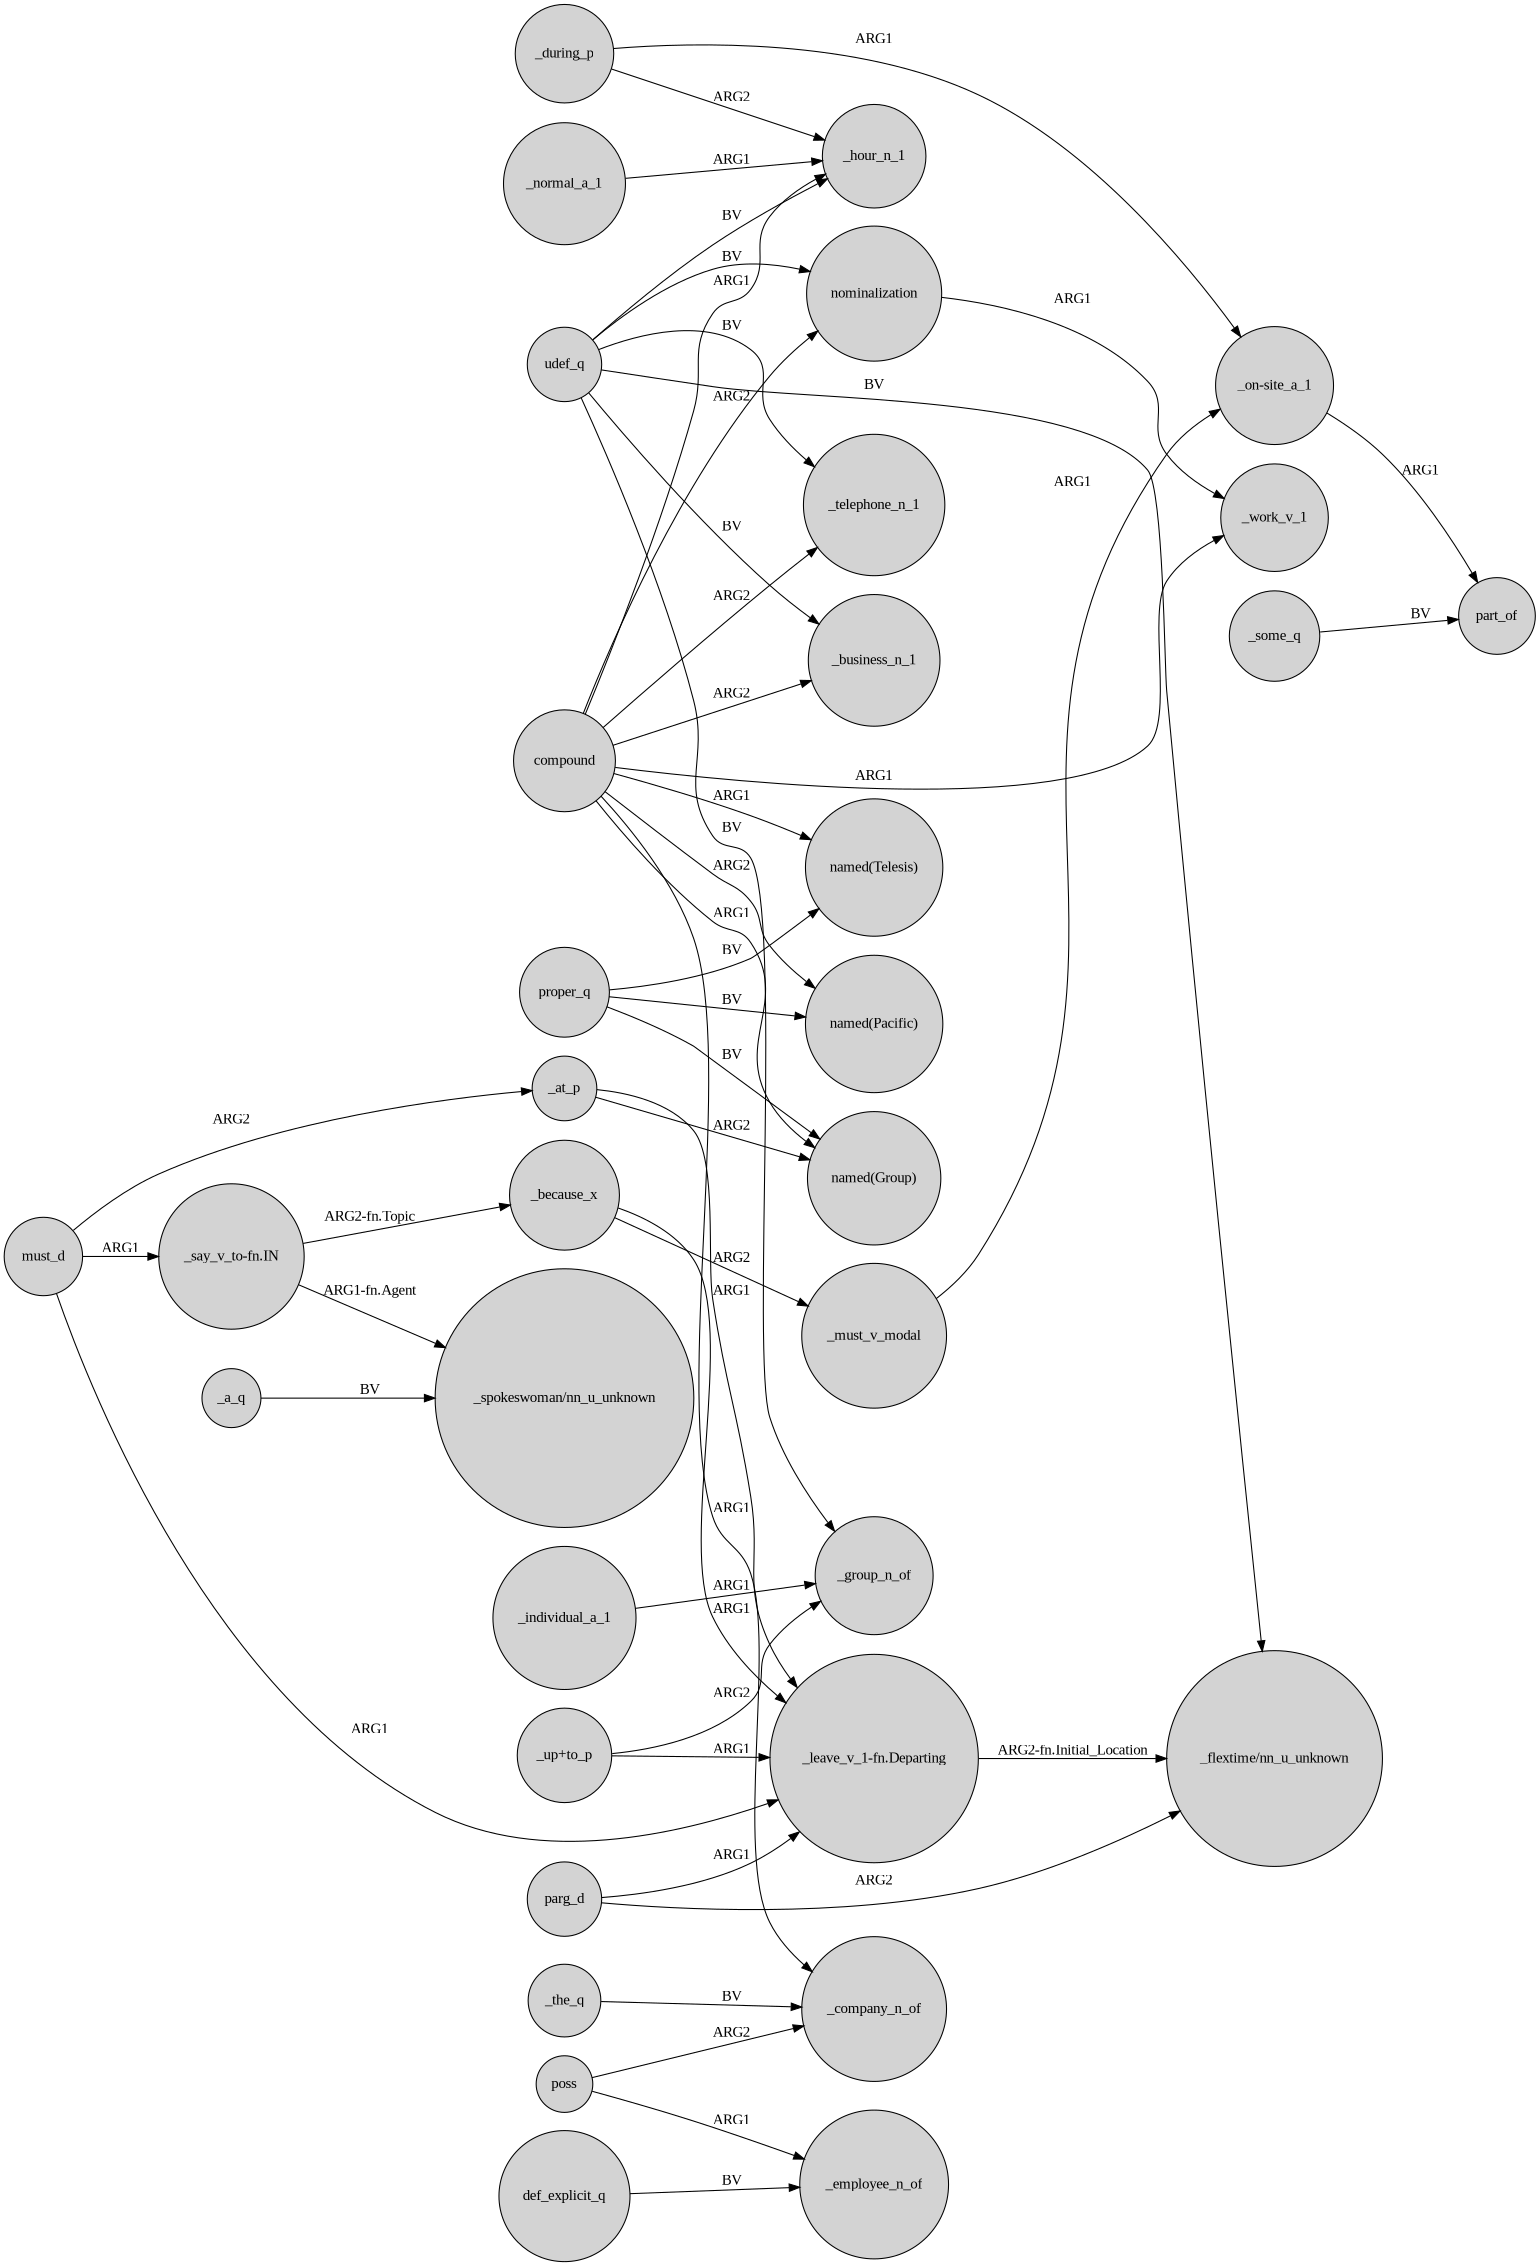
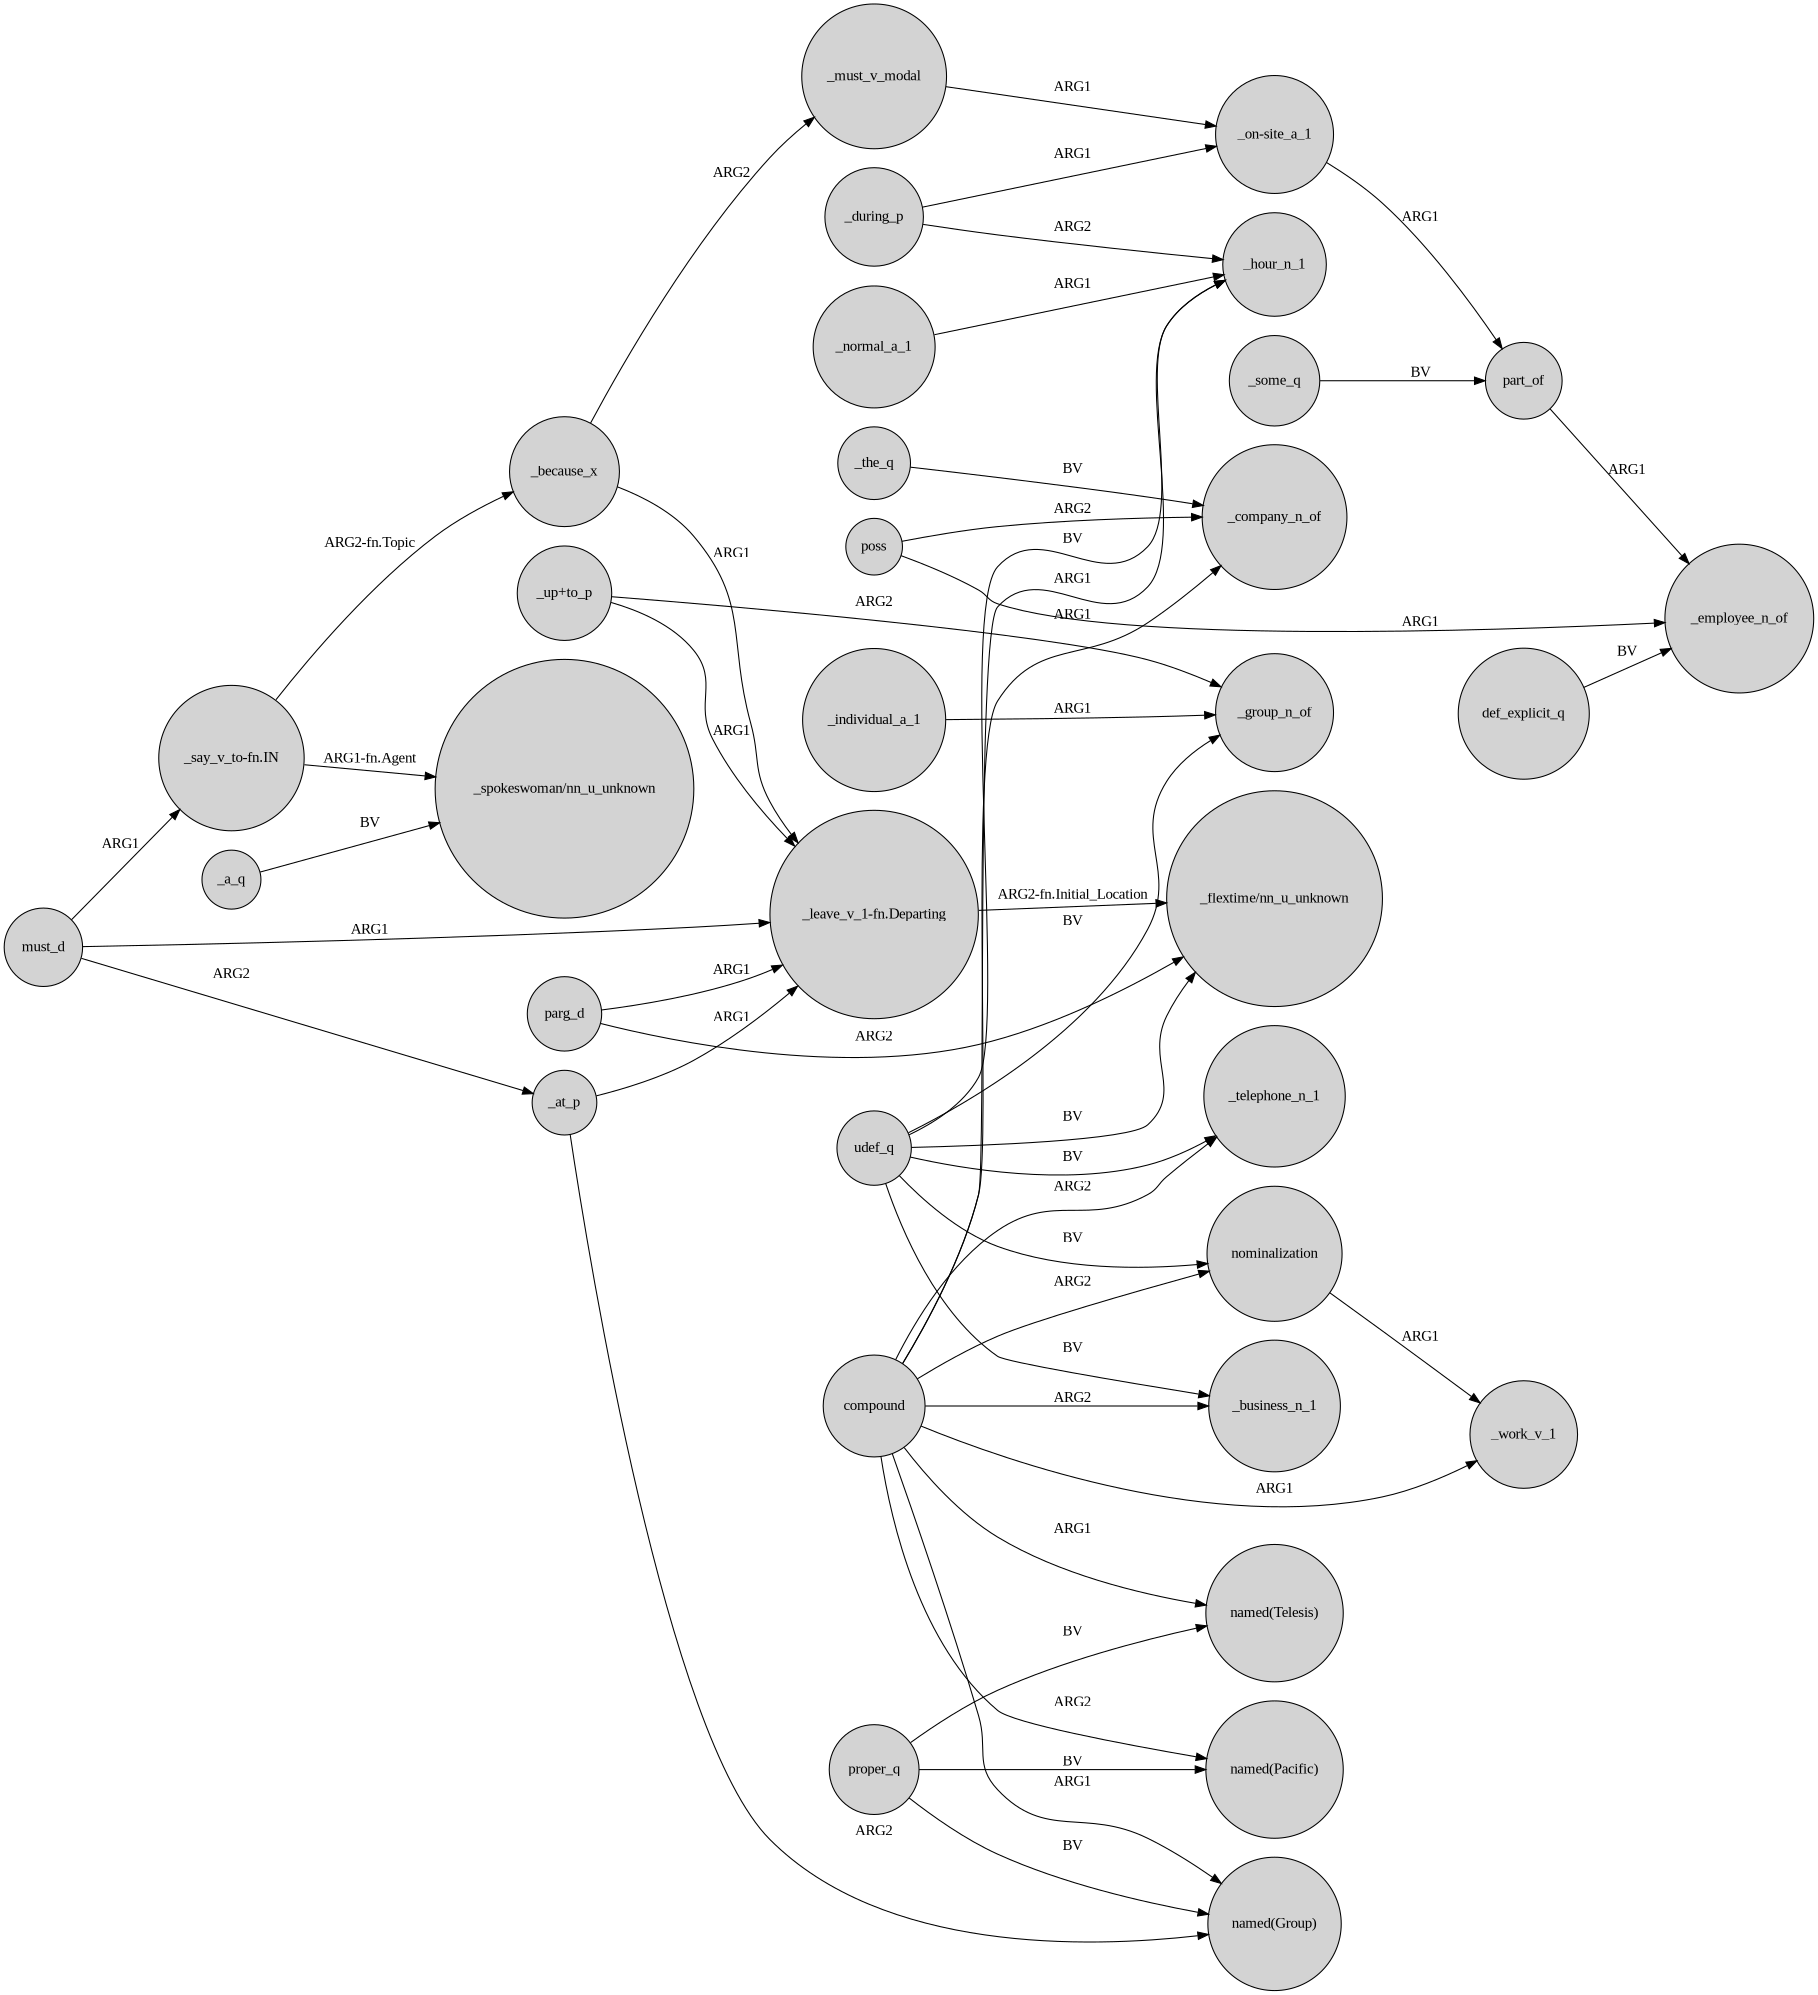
none -> (1616, 482)
